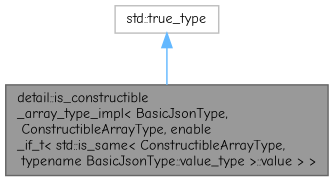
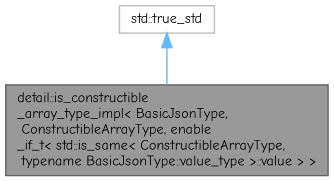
(167, 19) -> (167, 19)
